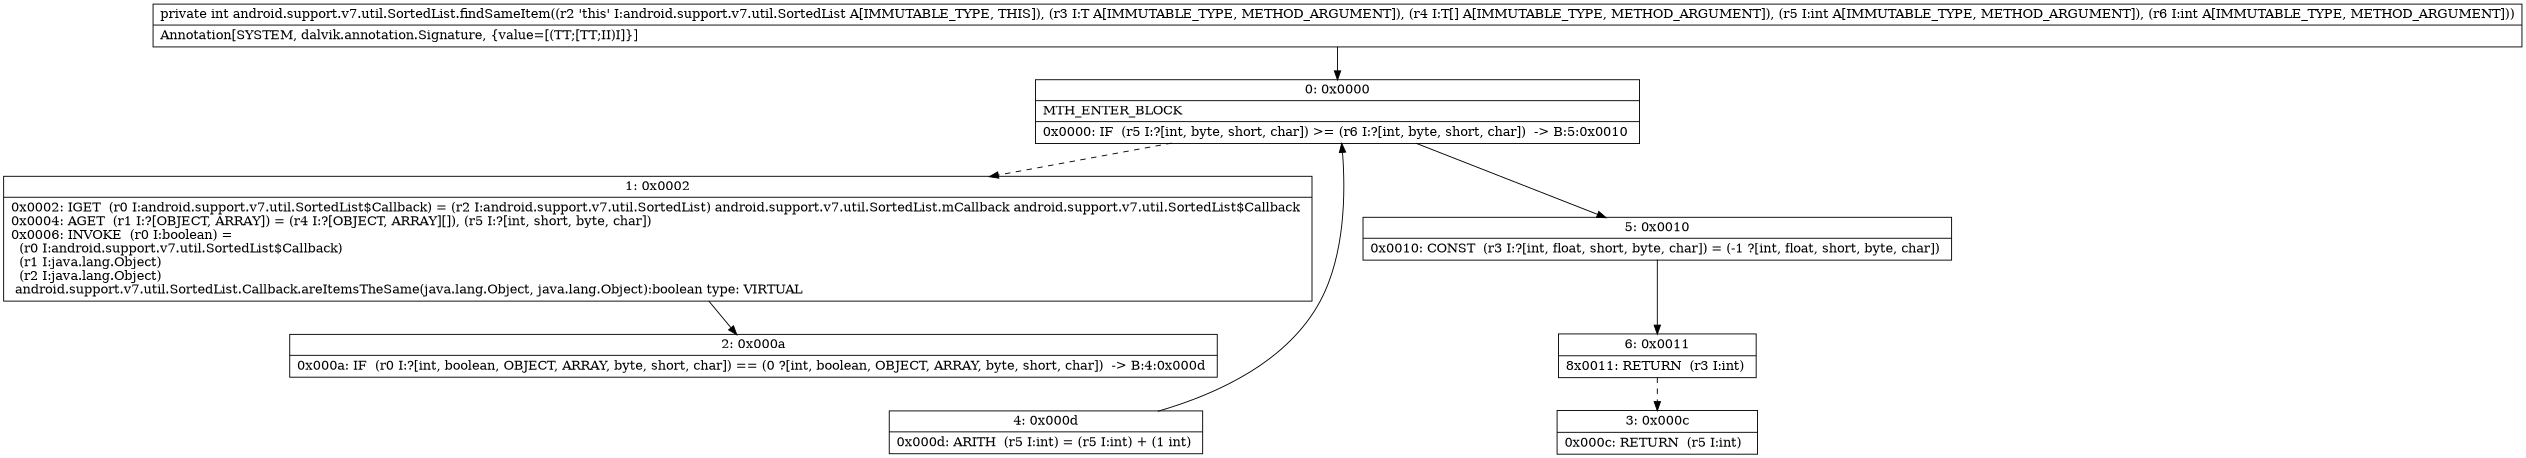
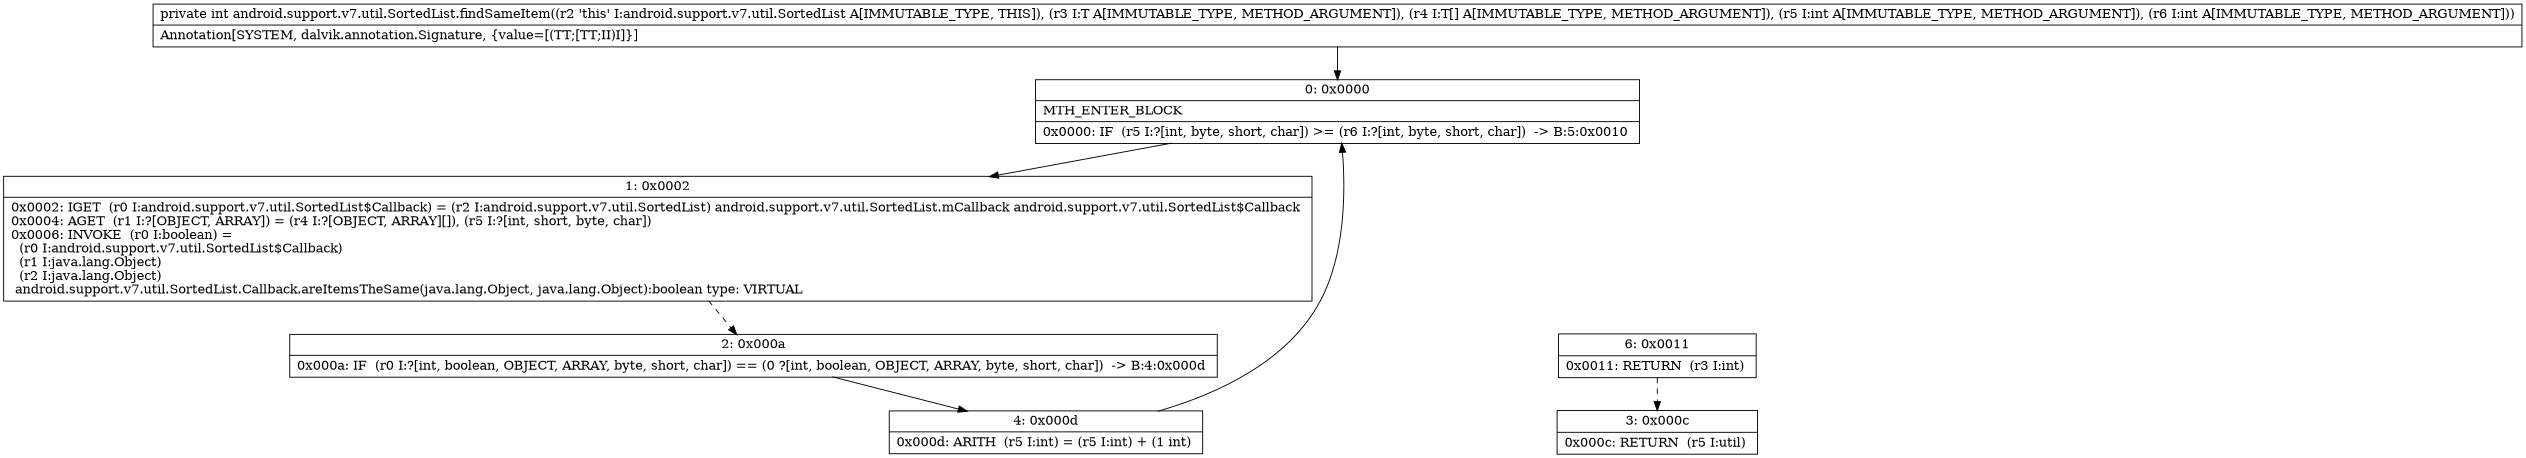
(1085, 159) -> (1085, 159)
(1657, 239) -> none
(720, 314) -> (720, 314)
(1657, 366) -> (1657, 366)
none -> (895, 393)
(1655, 443) -> (1657, 443)
